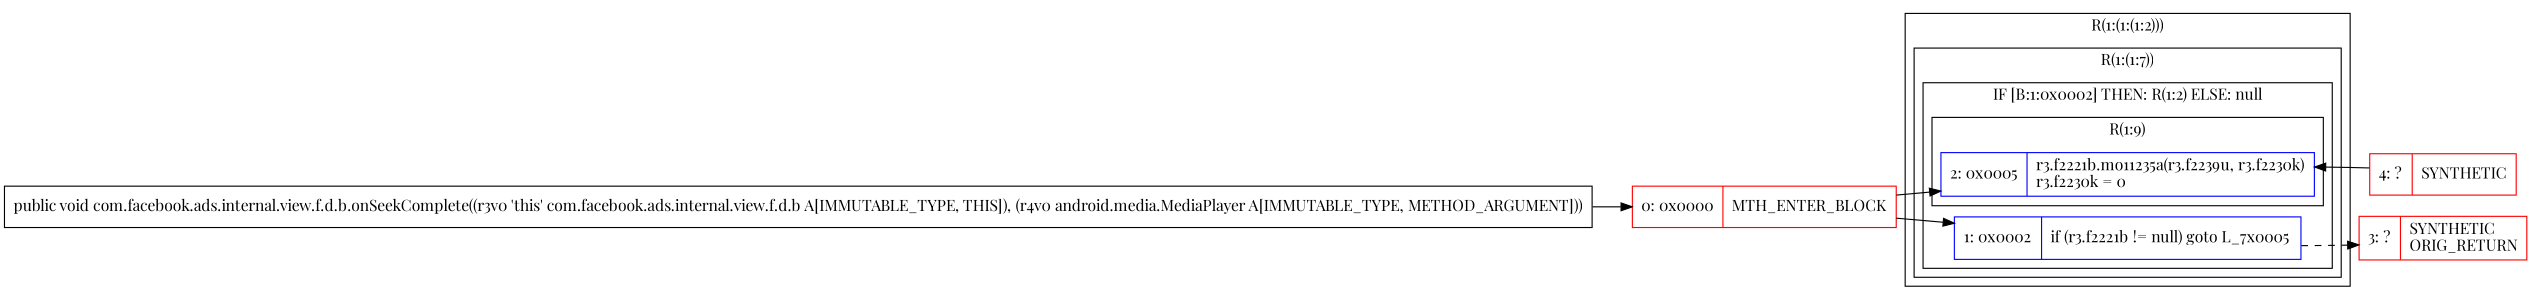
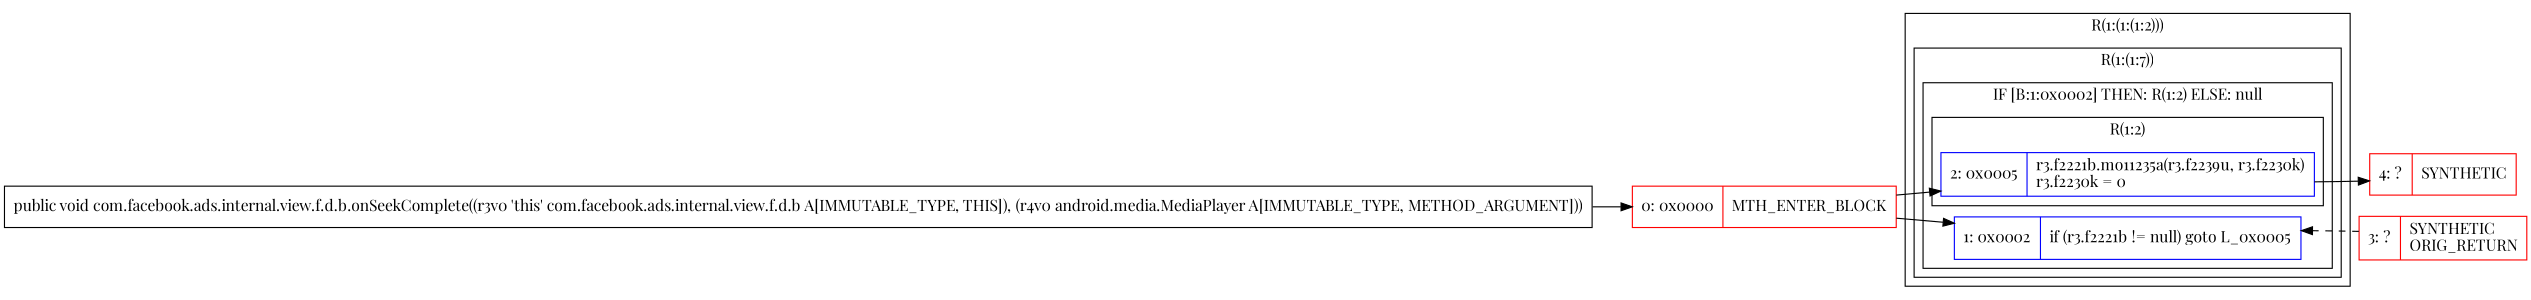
(2128, 130) -> (2128, 130)
(2357, 168) -> (2336, 182)
(2170, 238) -> (2171, 238)
(2324, 245) -> (2325, 231)
